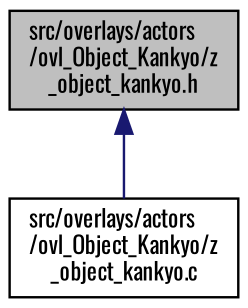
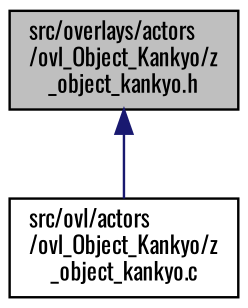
(124, 248) -> (124, 248)
